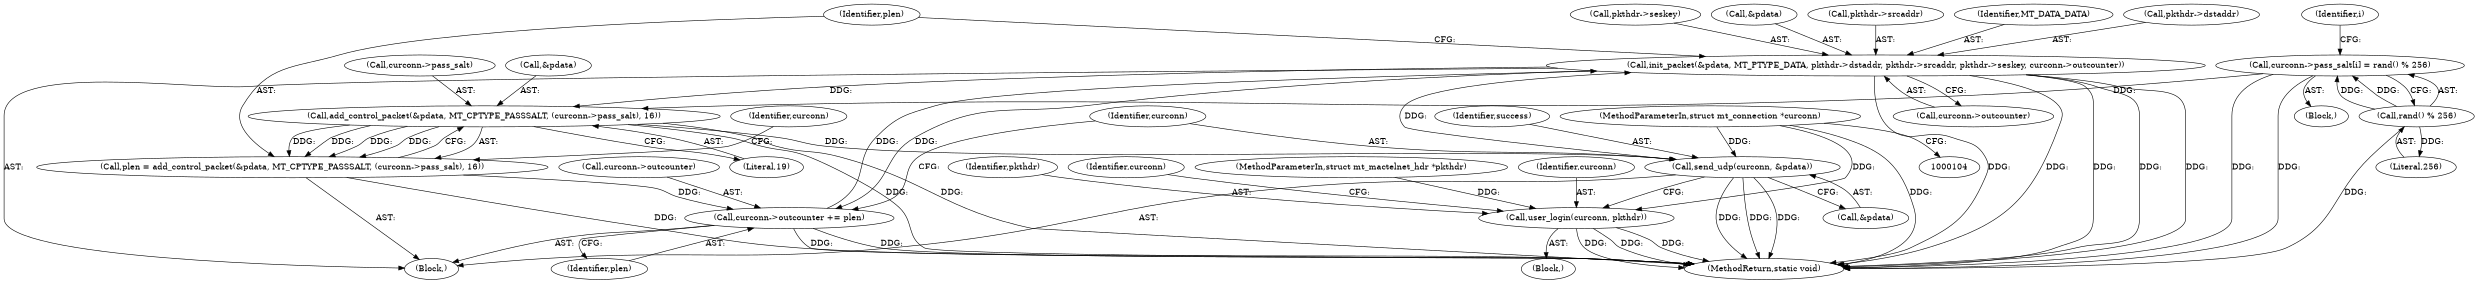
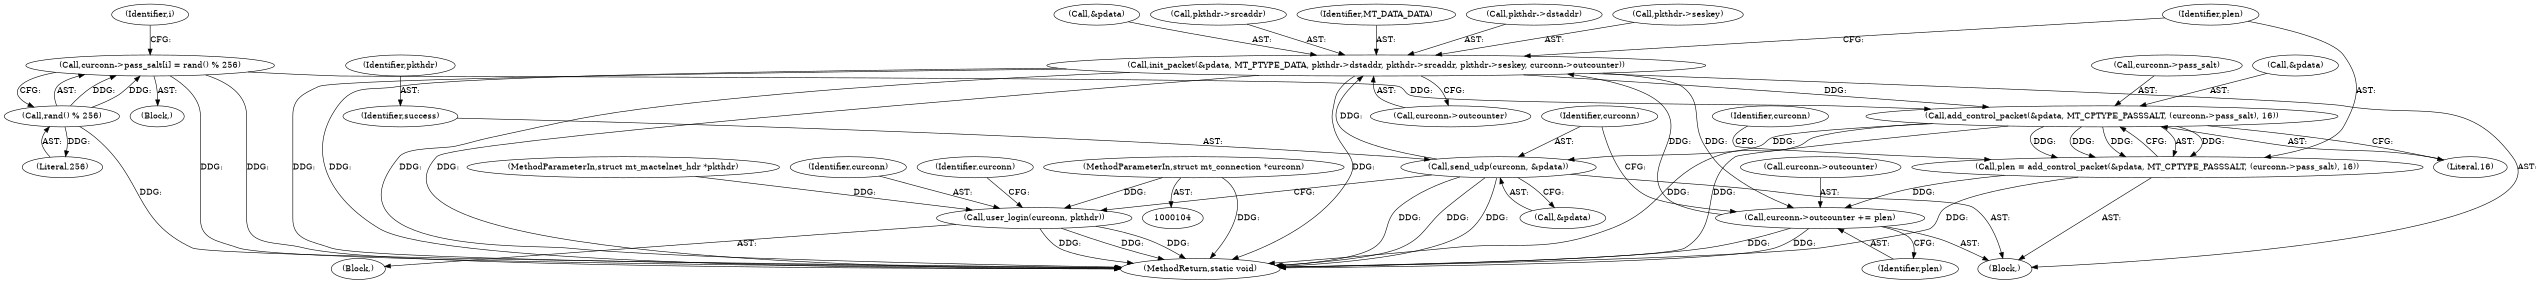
(1725, 139) -> none
(1937, 142) -> (1185, 193)
(767, 167) -> (2470, 167)
(1262, 198) -> (400, 90)
